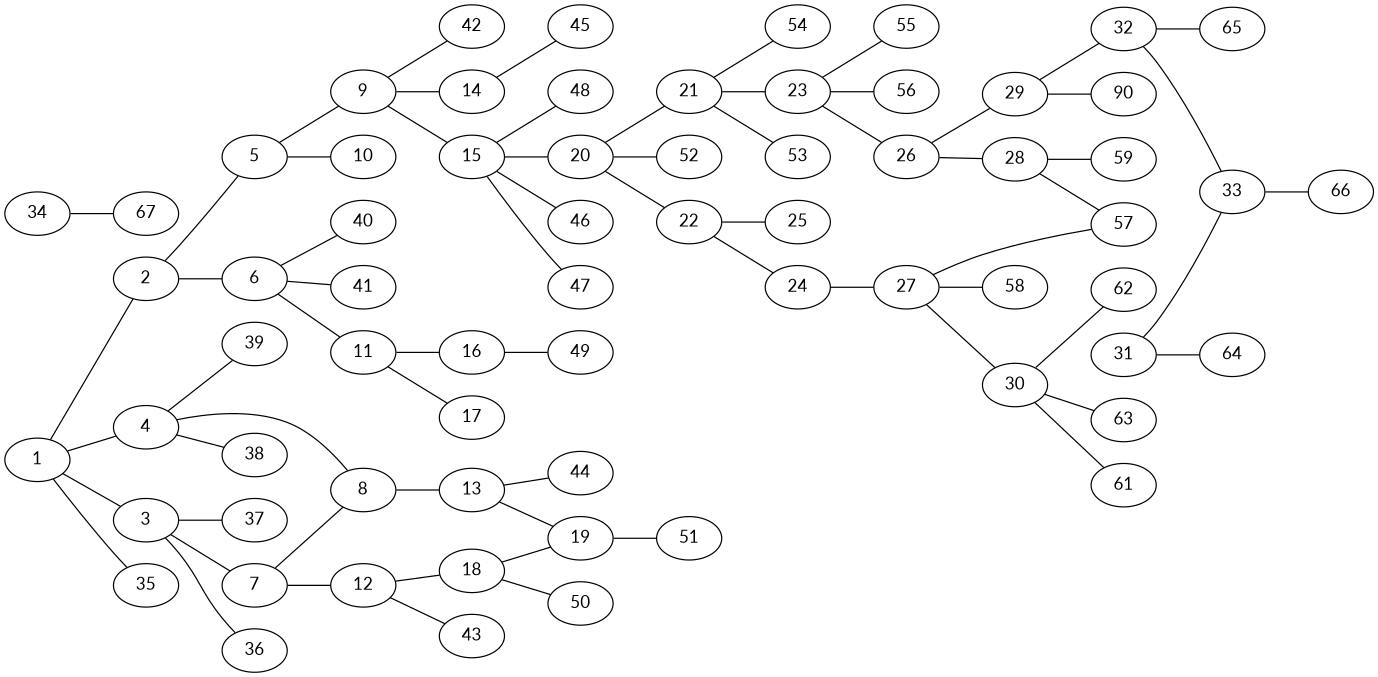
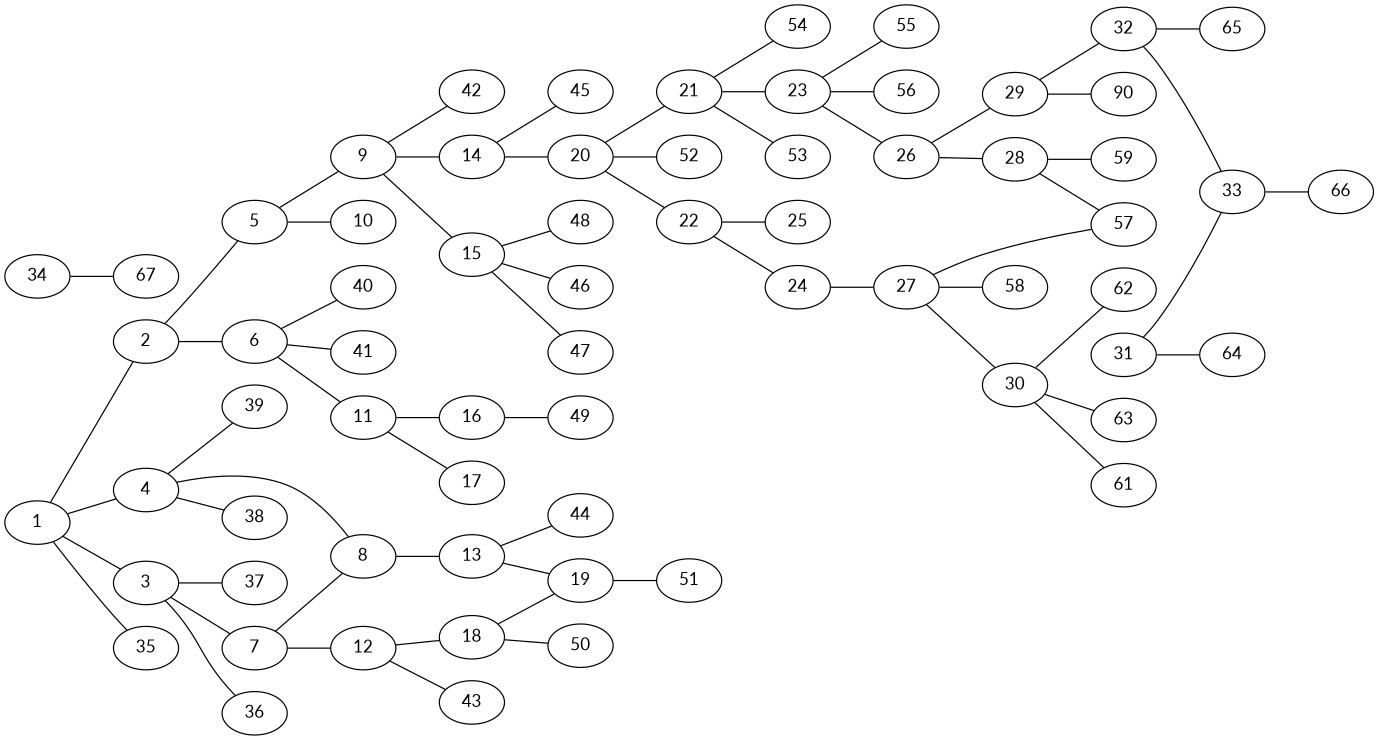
(526, 157) -> (526, 157)
